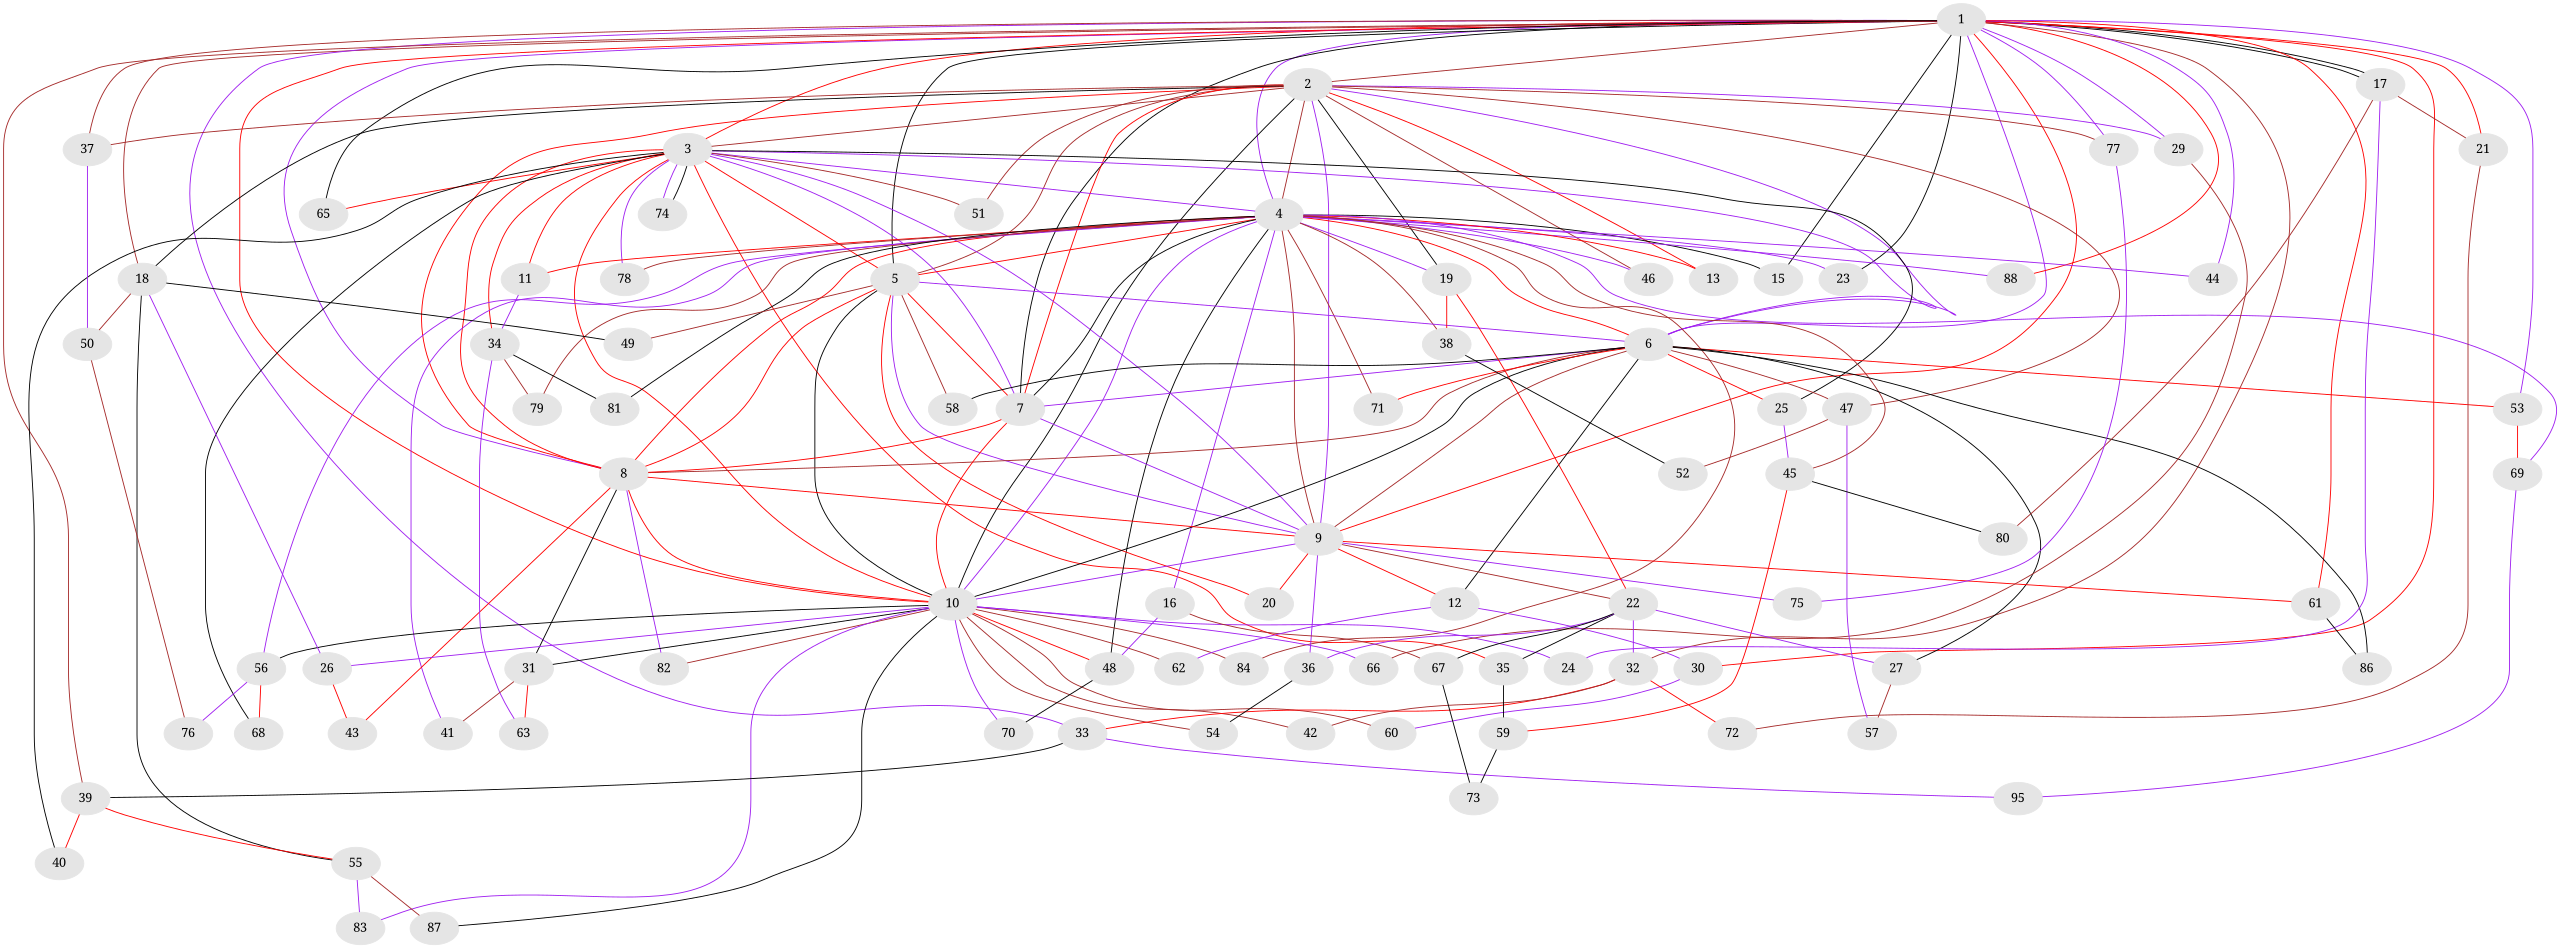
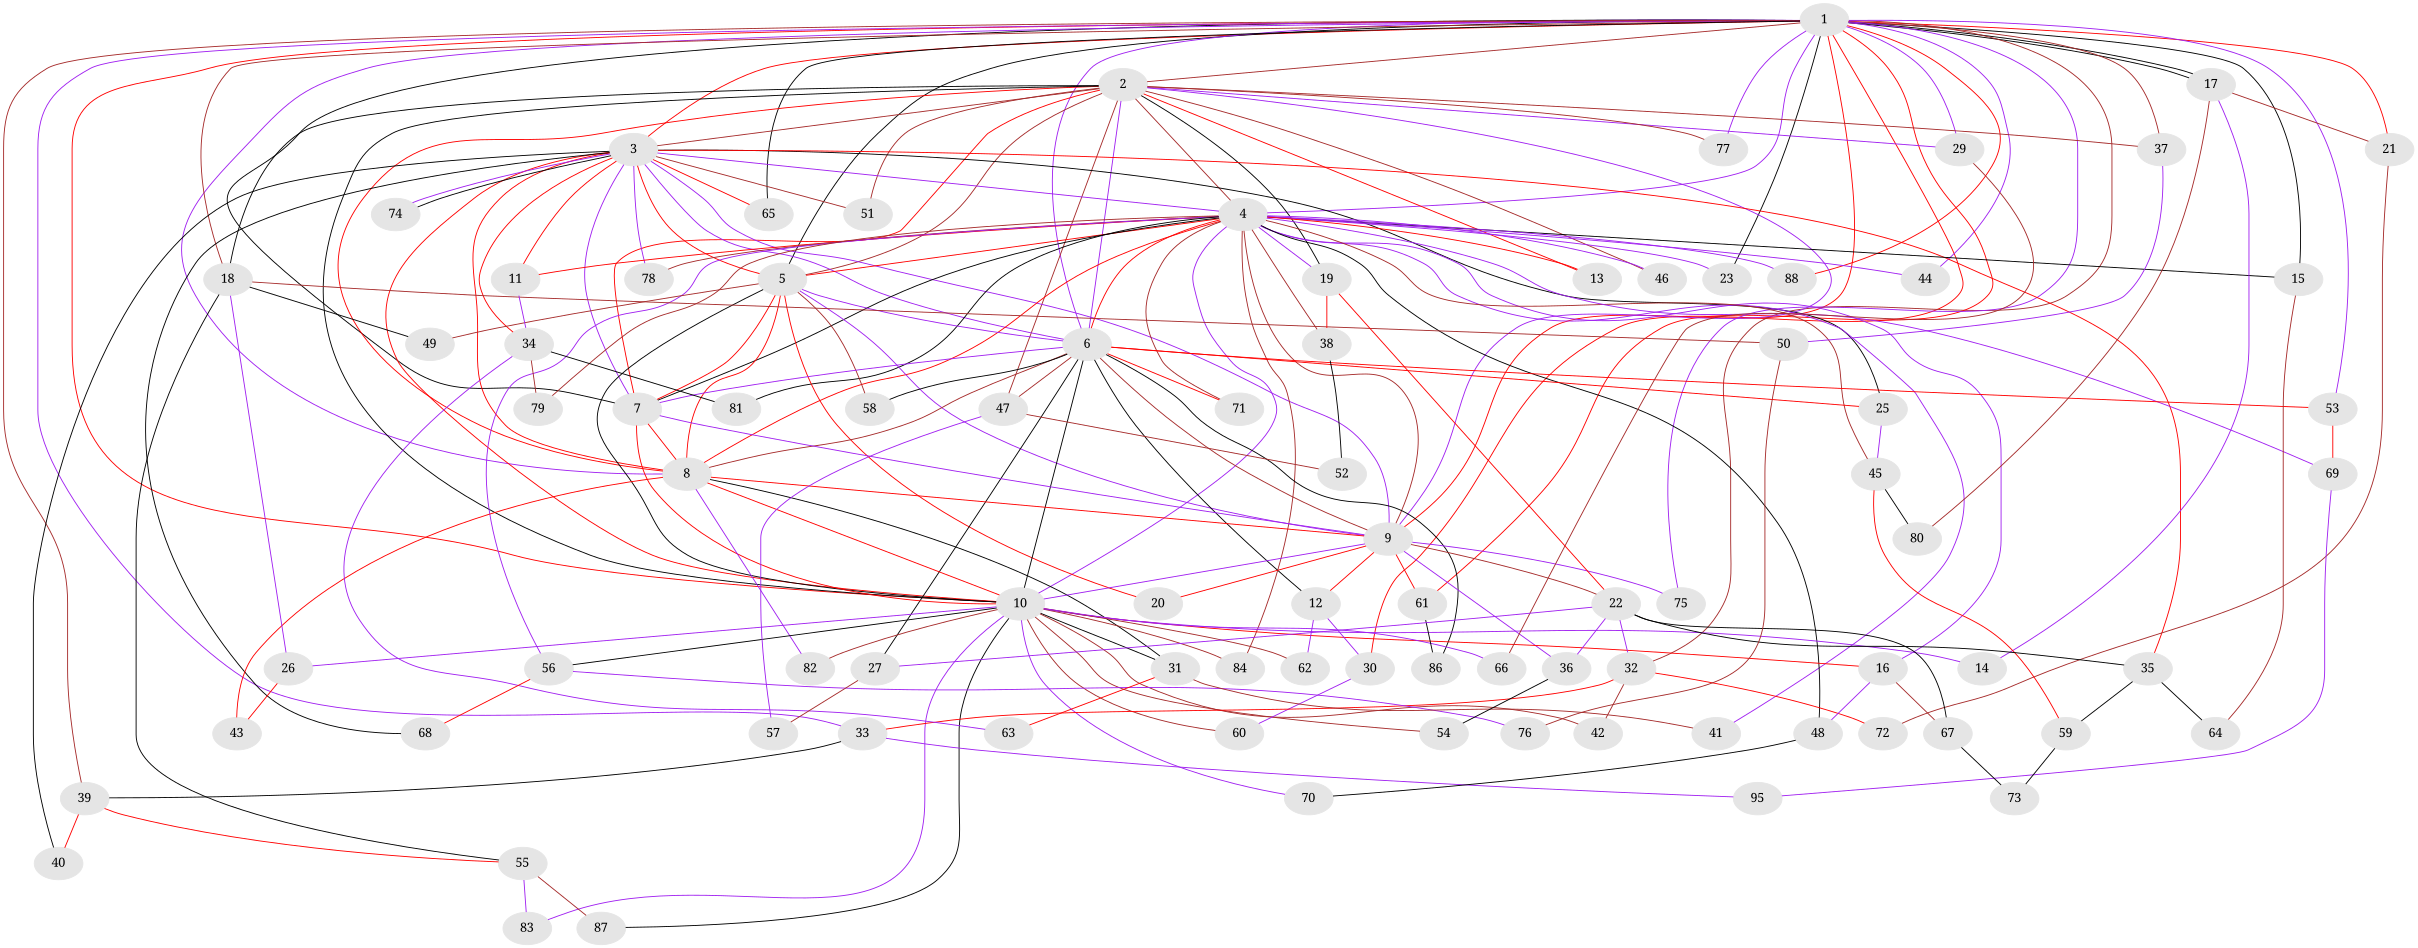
(2091, 477) -> (2061, 277)
(1031, 636) -> (1471, 643)
(1568, 669) -> (1982, 669)
none -> (2216, 734)
